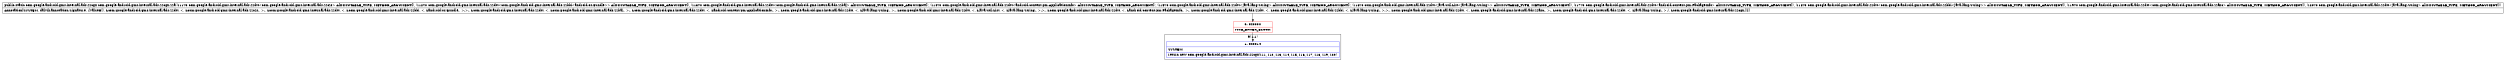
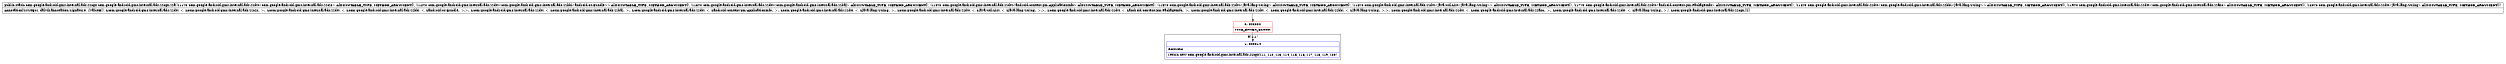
(1176, 49) -> (1176, 49)
